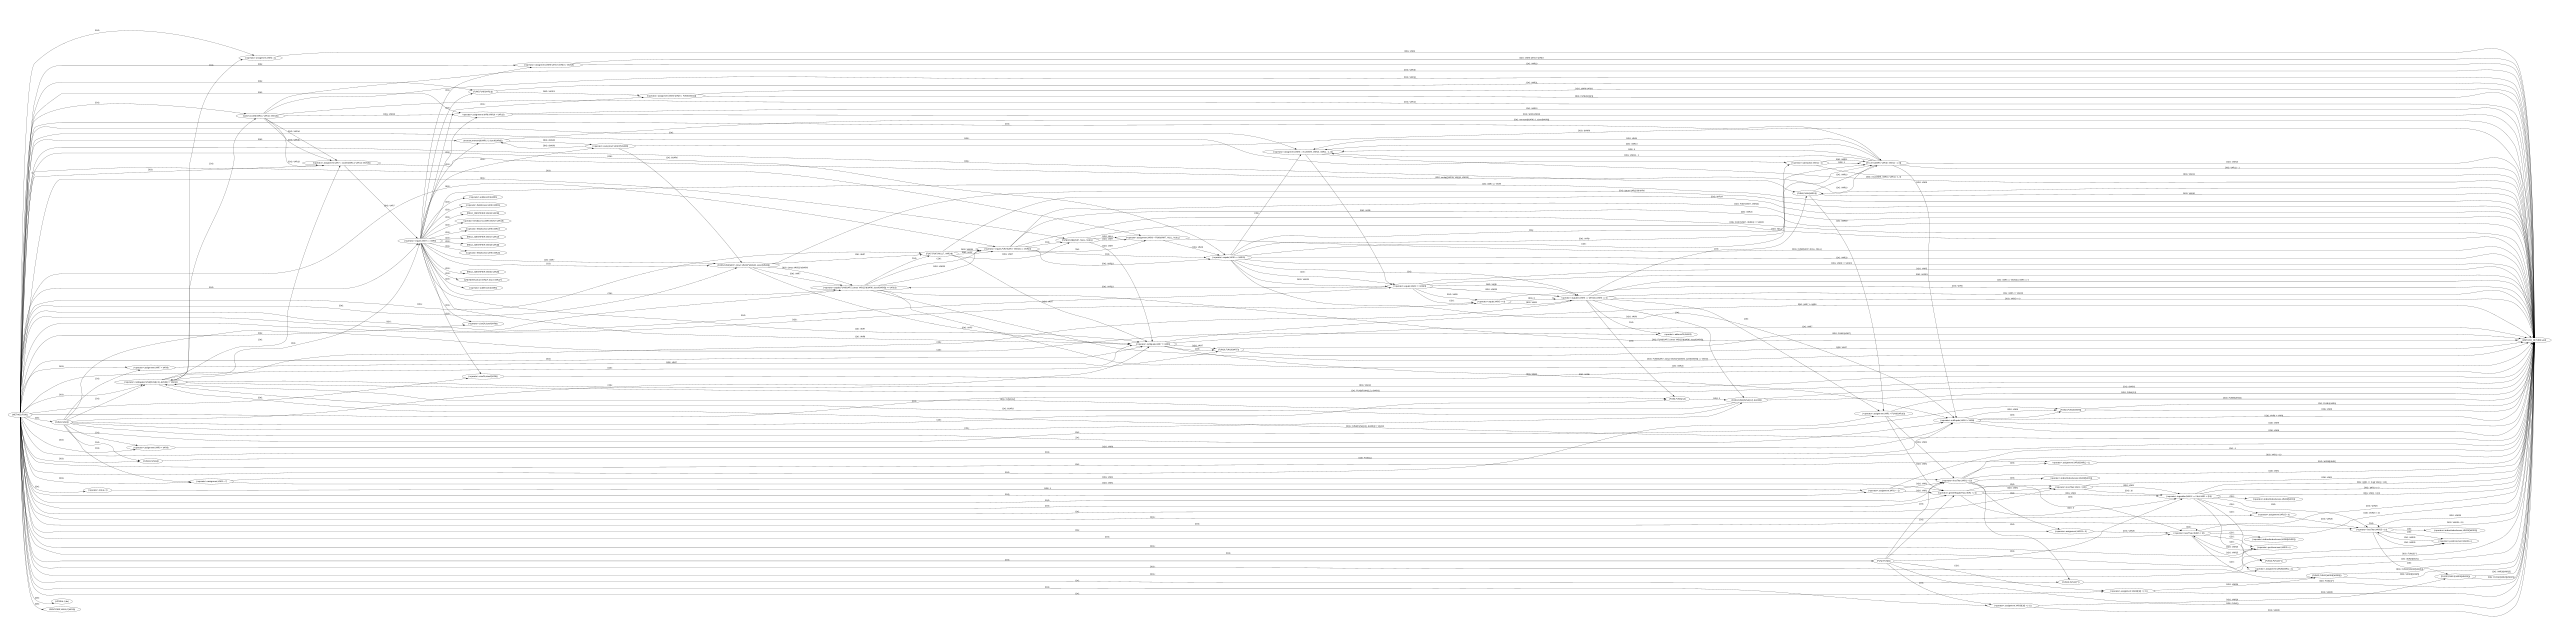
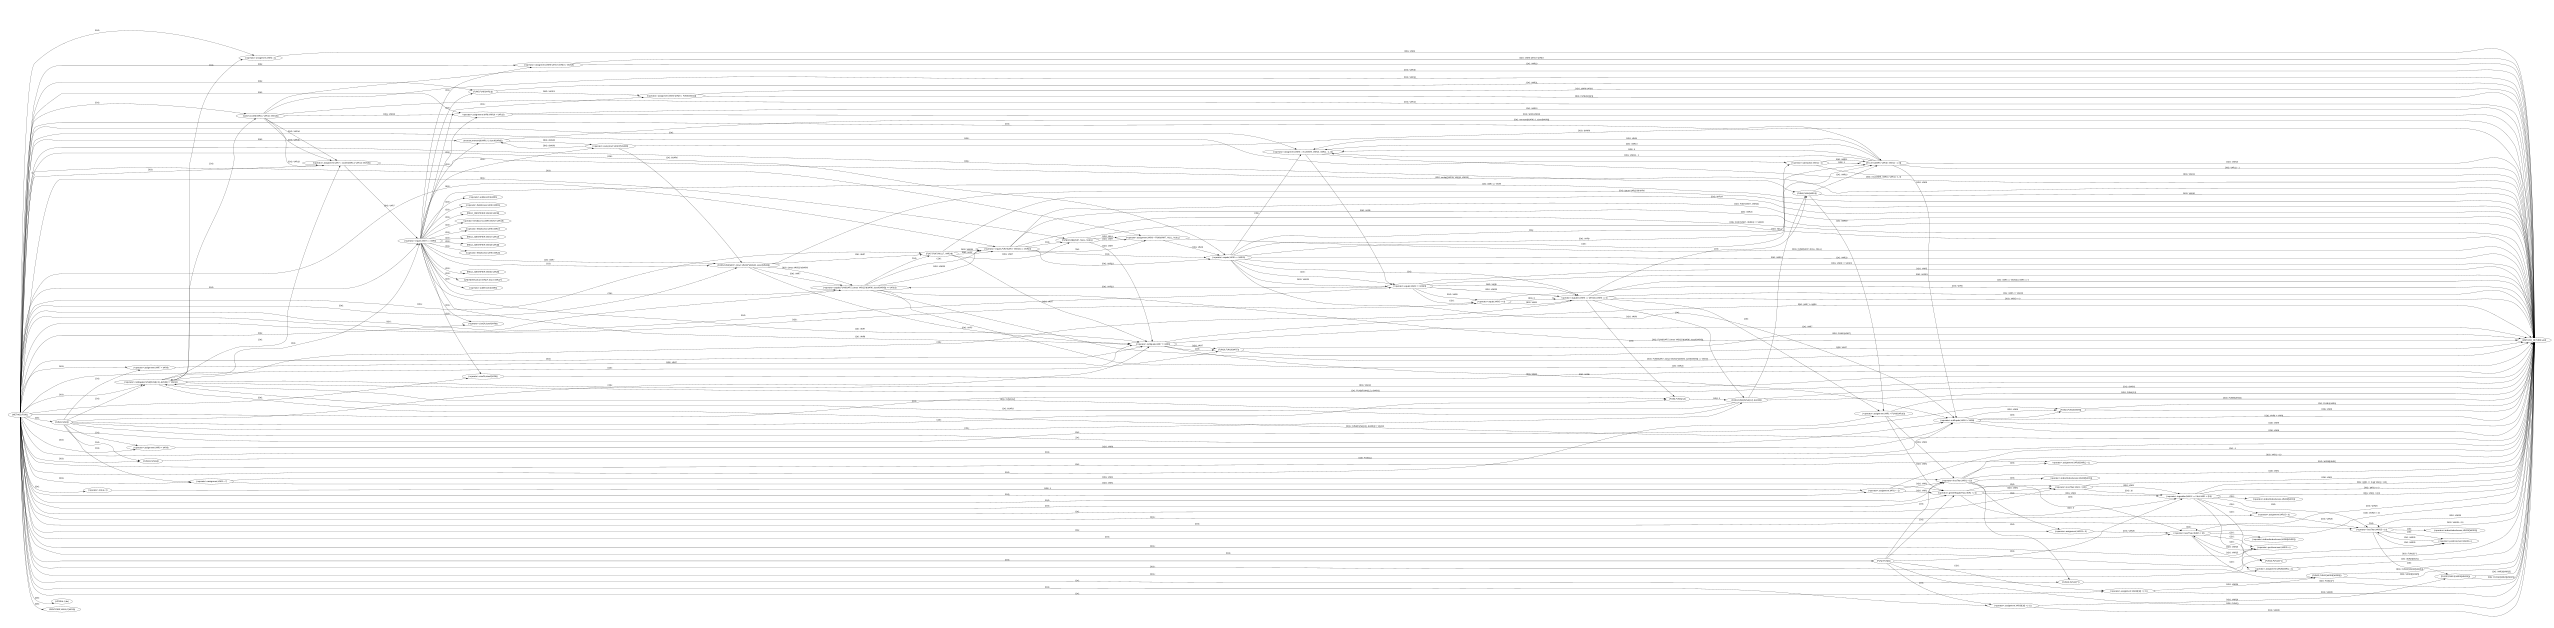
(1853, 186) -> (1778, 298)
(1678, 335) -> none
